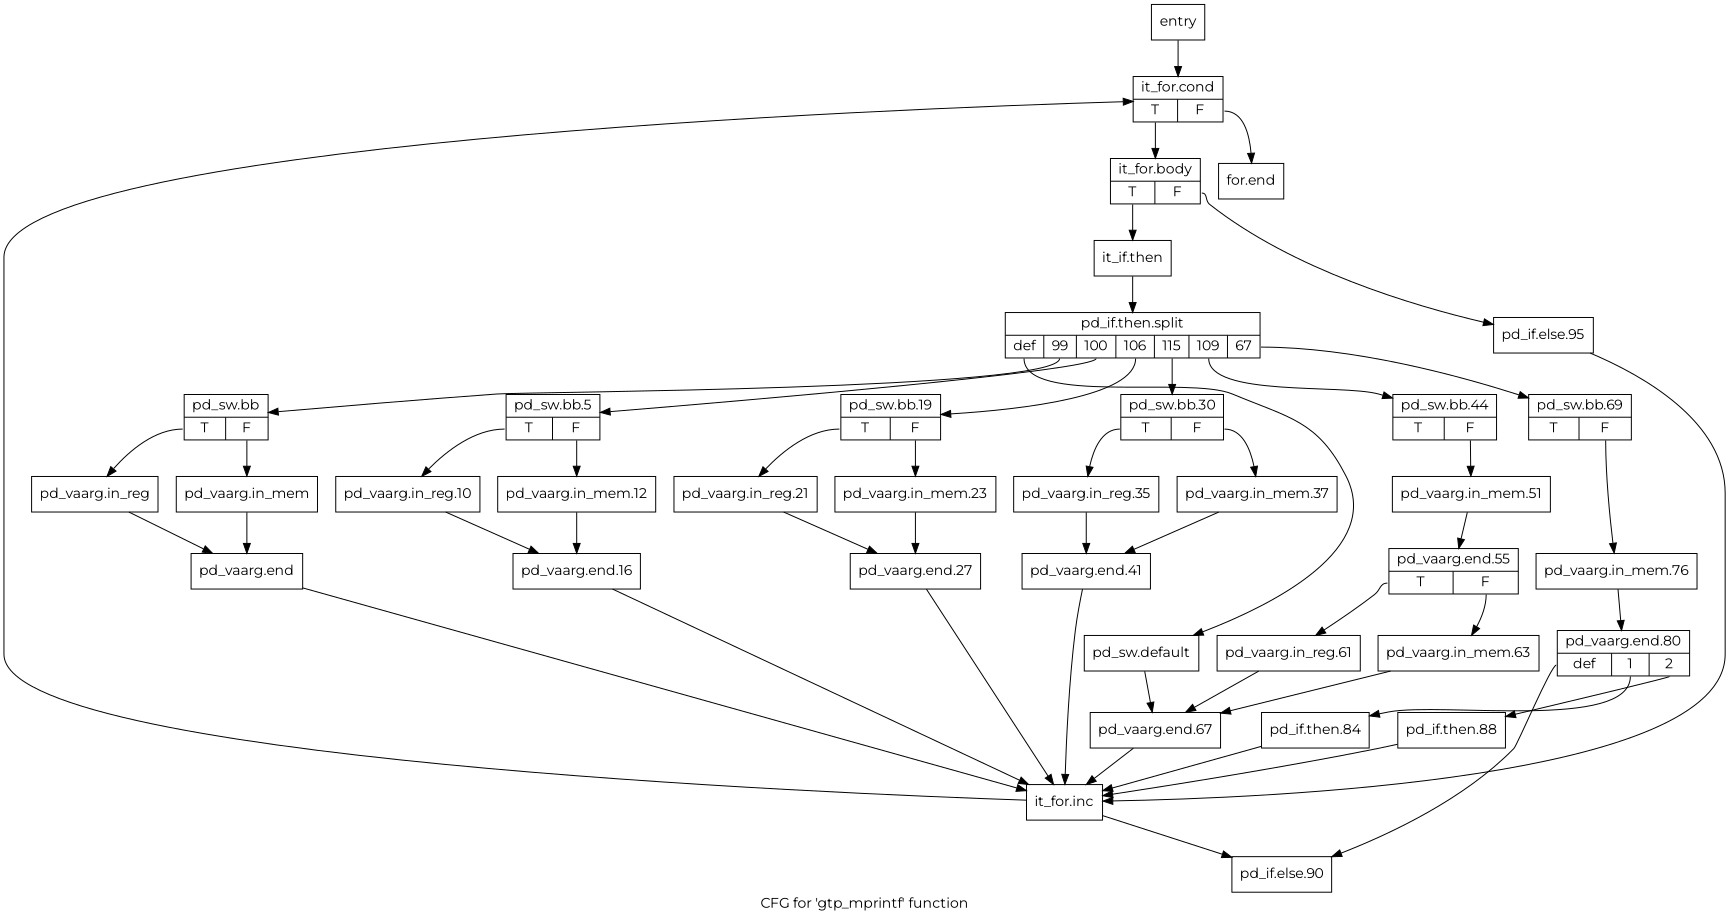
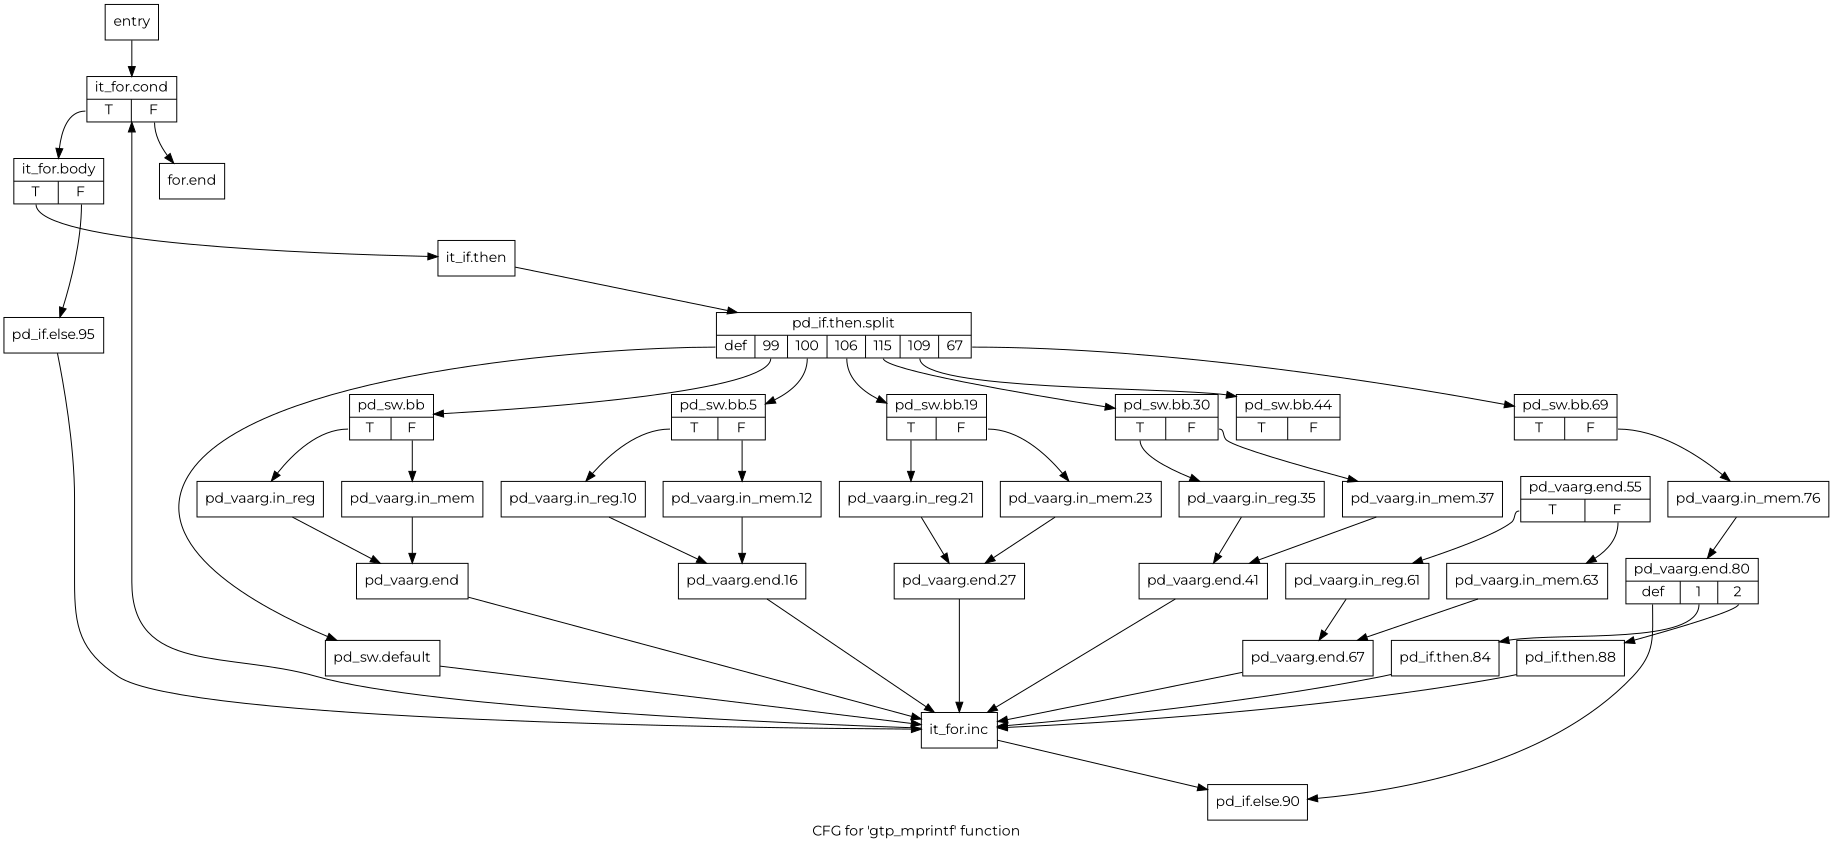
(1471, 494) -> none
(1148, 687) -> (676, 695)
